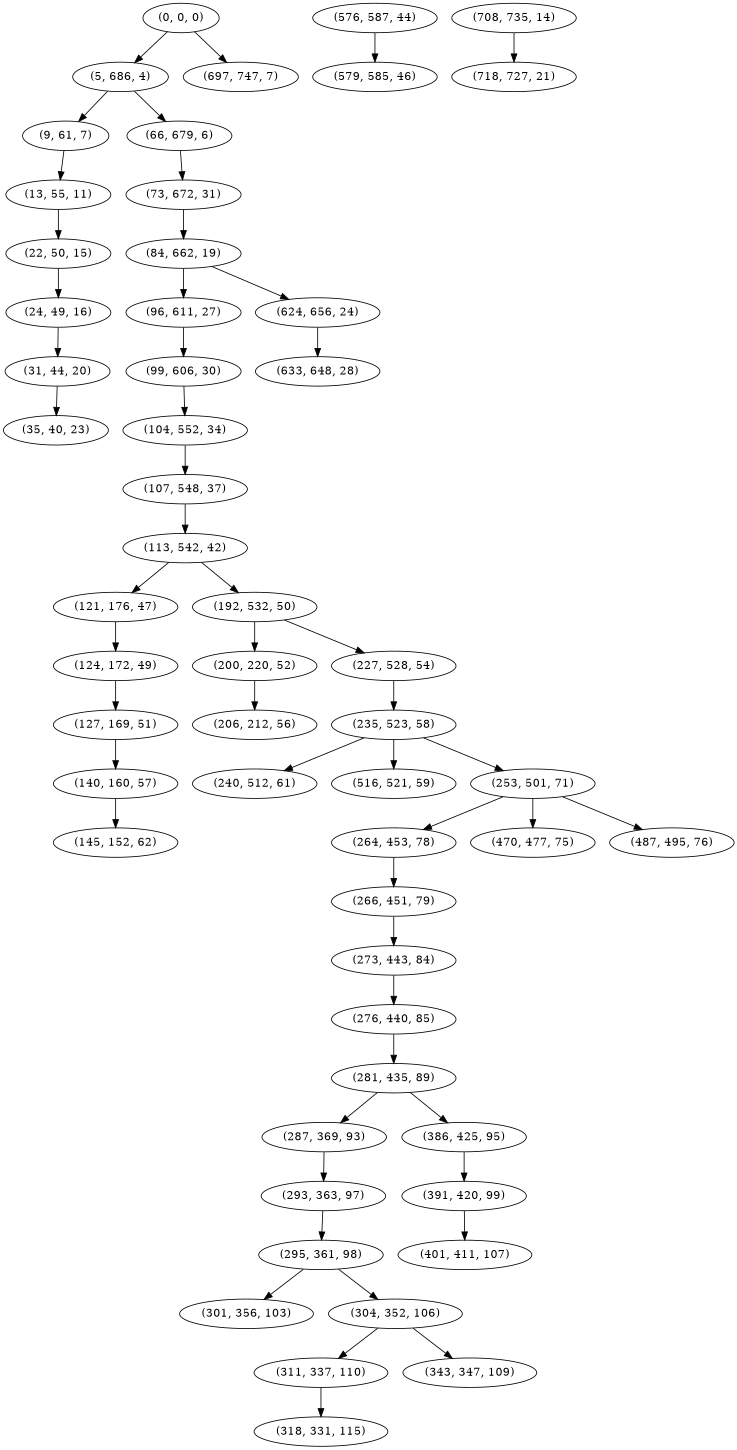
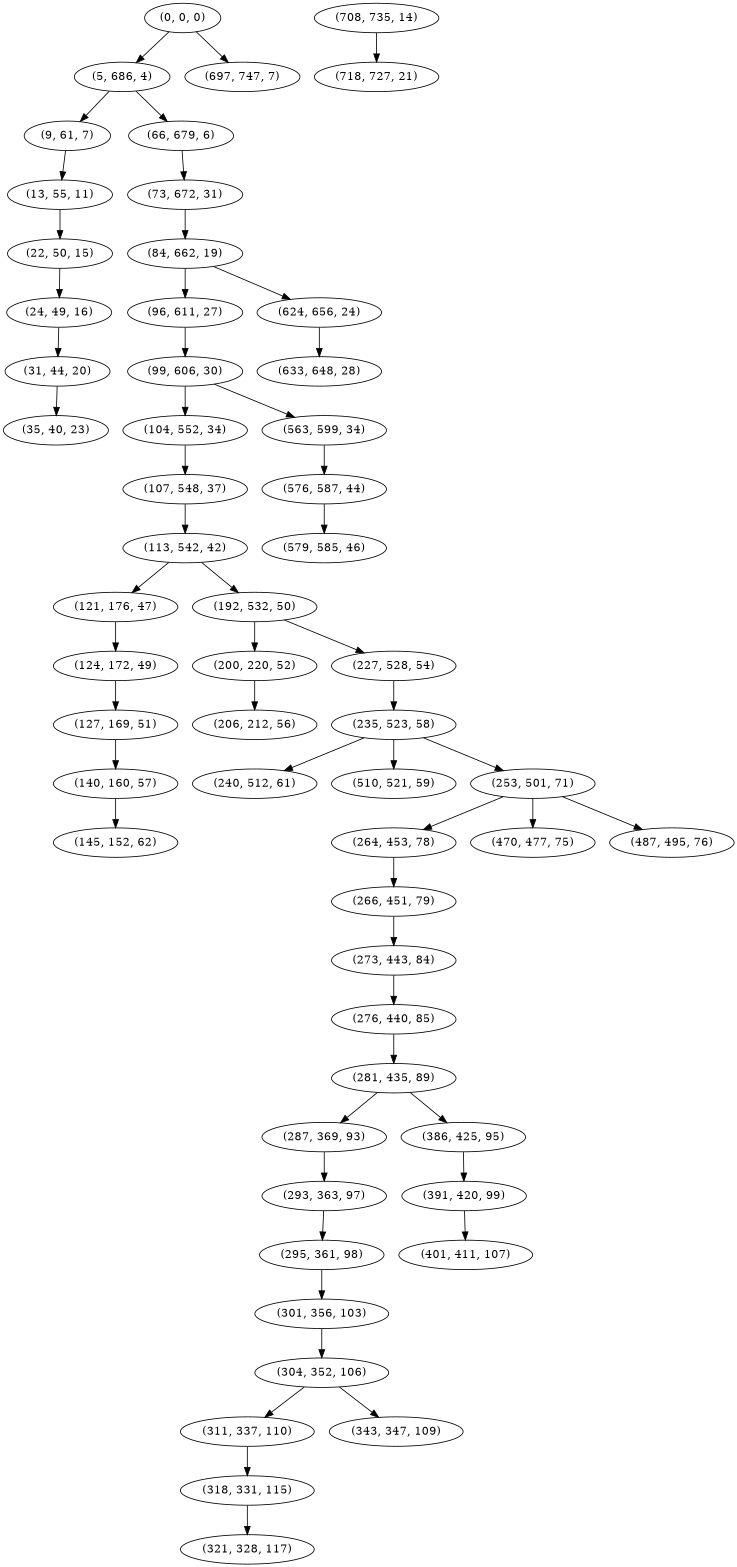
none -> (324, 430)
(394, 784) -> (394, 784)
(355, 1282) -> (322, 1339)
none -> (247, 1549)
